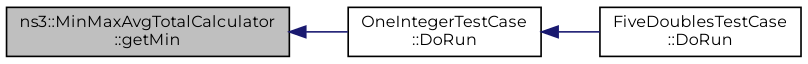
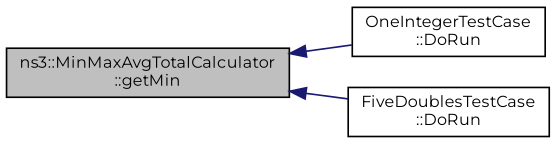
(579, 32) -> (327, 96)
